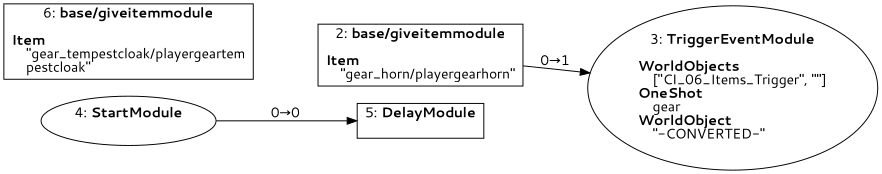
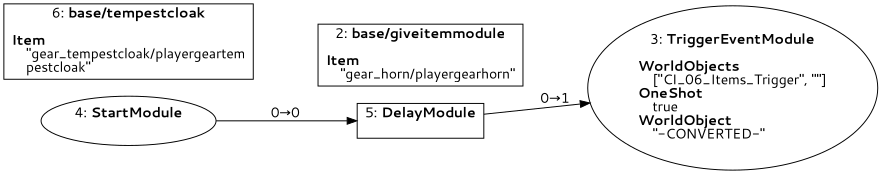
(137, 14) -> (137, 14)
(552, 69) -> (532, 109)
(659, 107) -> (658, 107)
